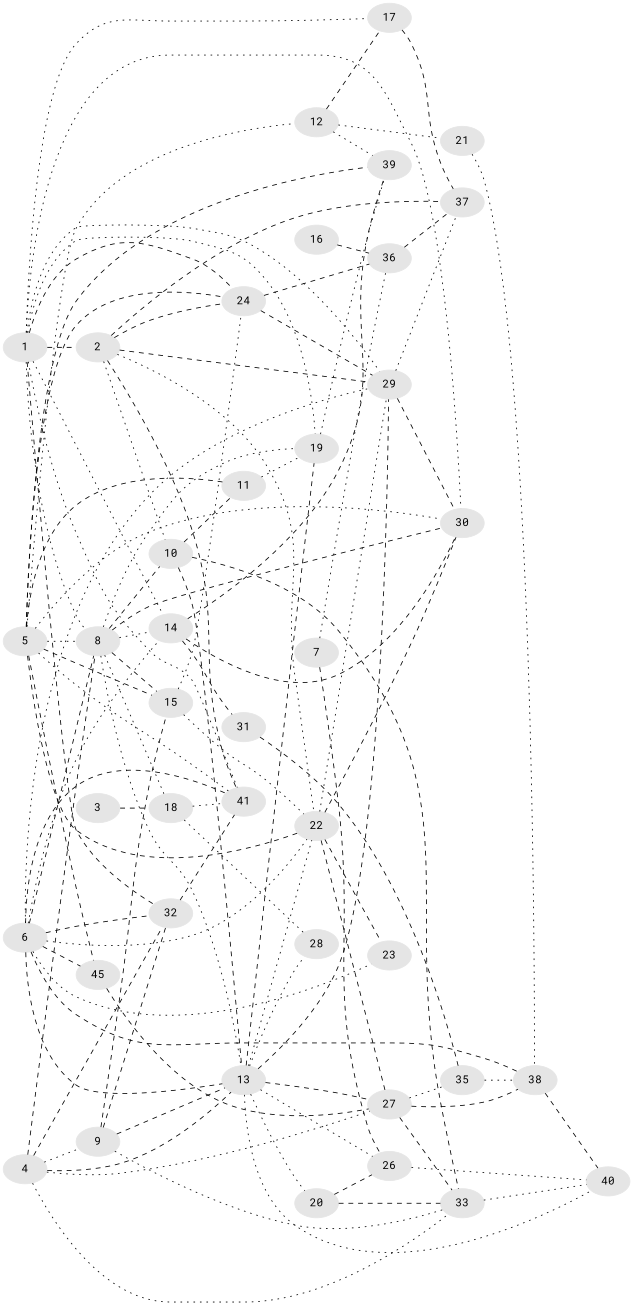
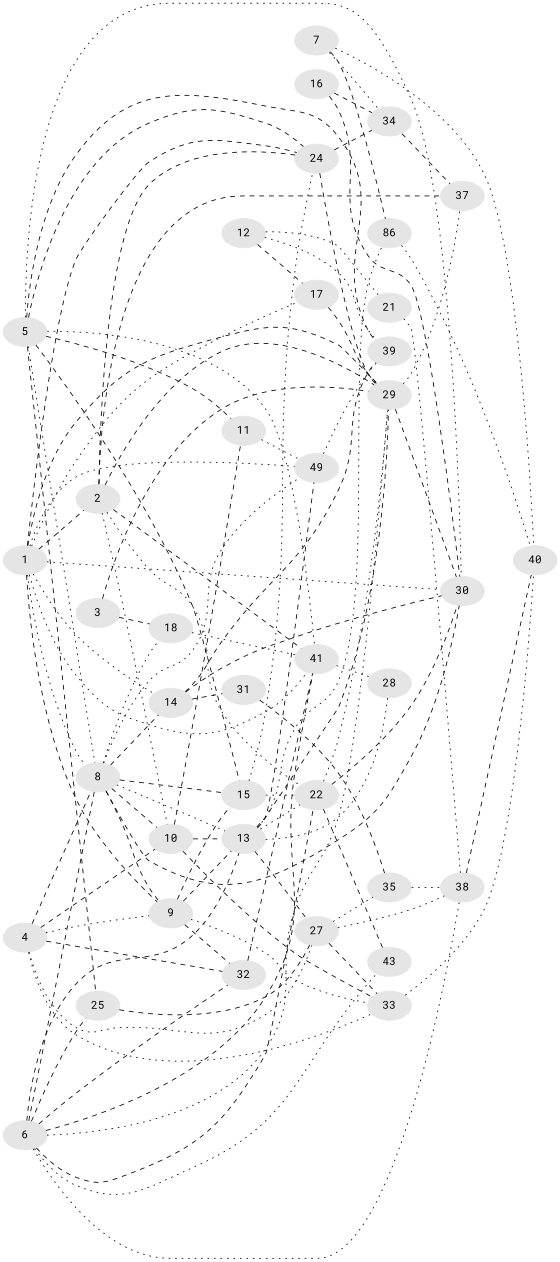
(428, 109) -> (351, 344)
(196, 229) -> (159, 356)
(389, 258) -> (389, 121)
(60, 302) -> none
none -> (422, 321)
none -> (192, 434)
(317, 449) -> (317, 468)
(52, 636) -> (58, 753)
(129, 636) -> (135, 740)
(74, 764) -> none
(96, 842) -> none
none -> (131, 847)
(244, 876) -> (353, 671)
(195, 934) -> (255, 1072)
(389, 955) -> (389, 962)
(353, 965) -> none
(98, 975) -> (98, 1006)
(270, 1043) -> (347, 1244)
(466, 1105) -> (392, 915)
(148, 1152) -> (98, 888)
(389, 1166) -> (389, 233)
(317, 1203) -> none
(374, 1252) -> (507, 260)
